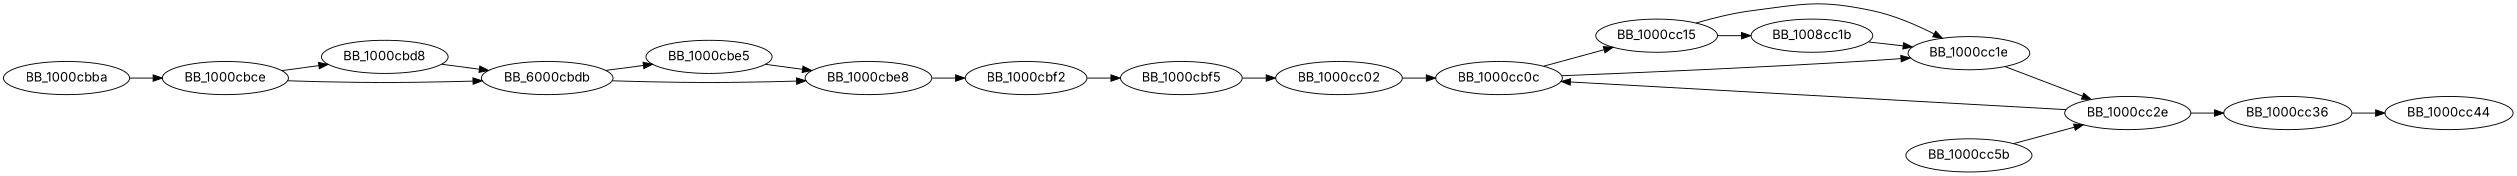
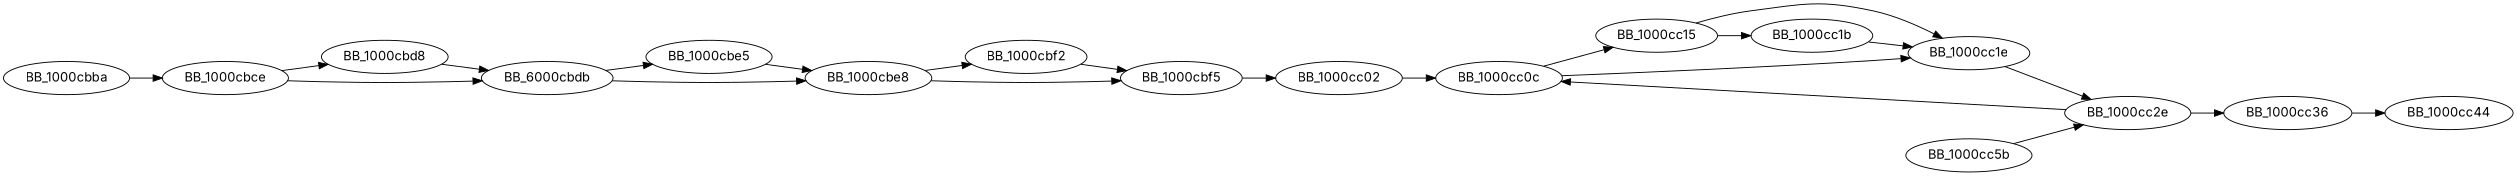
(1812, 36) -> (1812, 36)
none -> (1021, 83)
